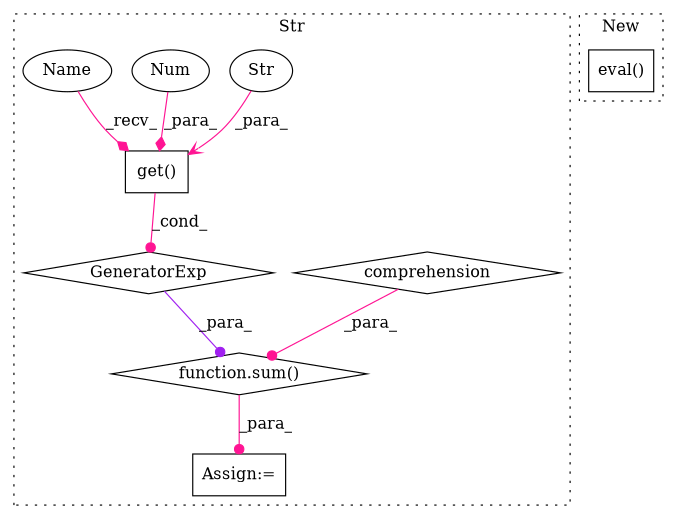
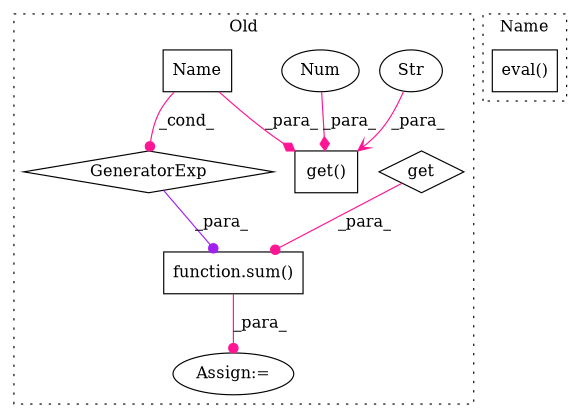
(292, 27) -> (244, 27)
(621, 27) -> (525, 27)
(67, 71) -> (197, 71)
(132, 121) -> (291, 121)
(153, 218) -> (158, 115)
(427, 273) -> (421, 172)
(239, 374) -> (233, 273)
(239, 475) -> (233, 374)
